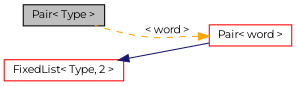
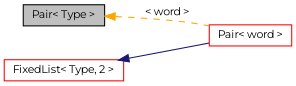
(146, 37) -> (162, 20)
